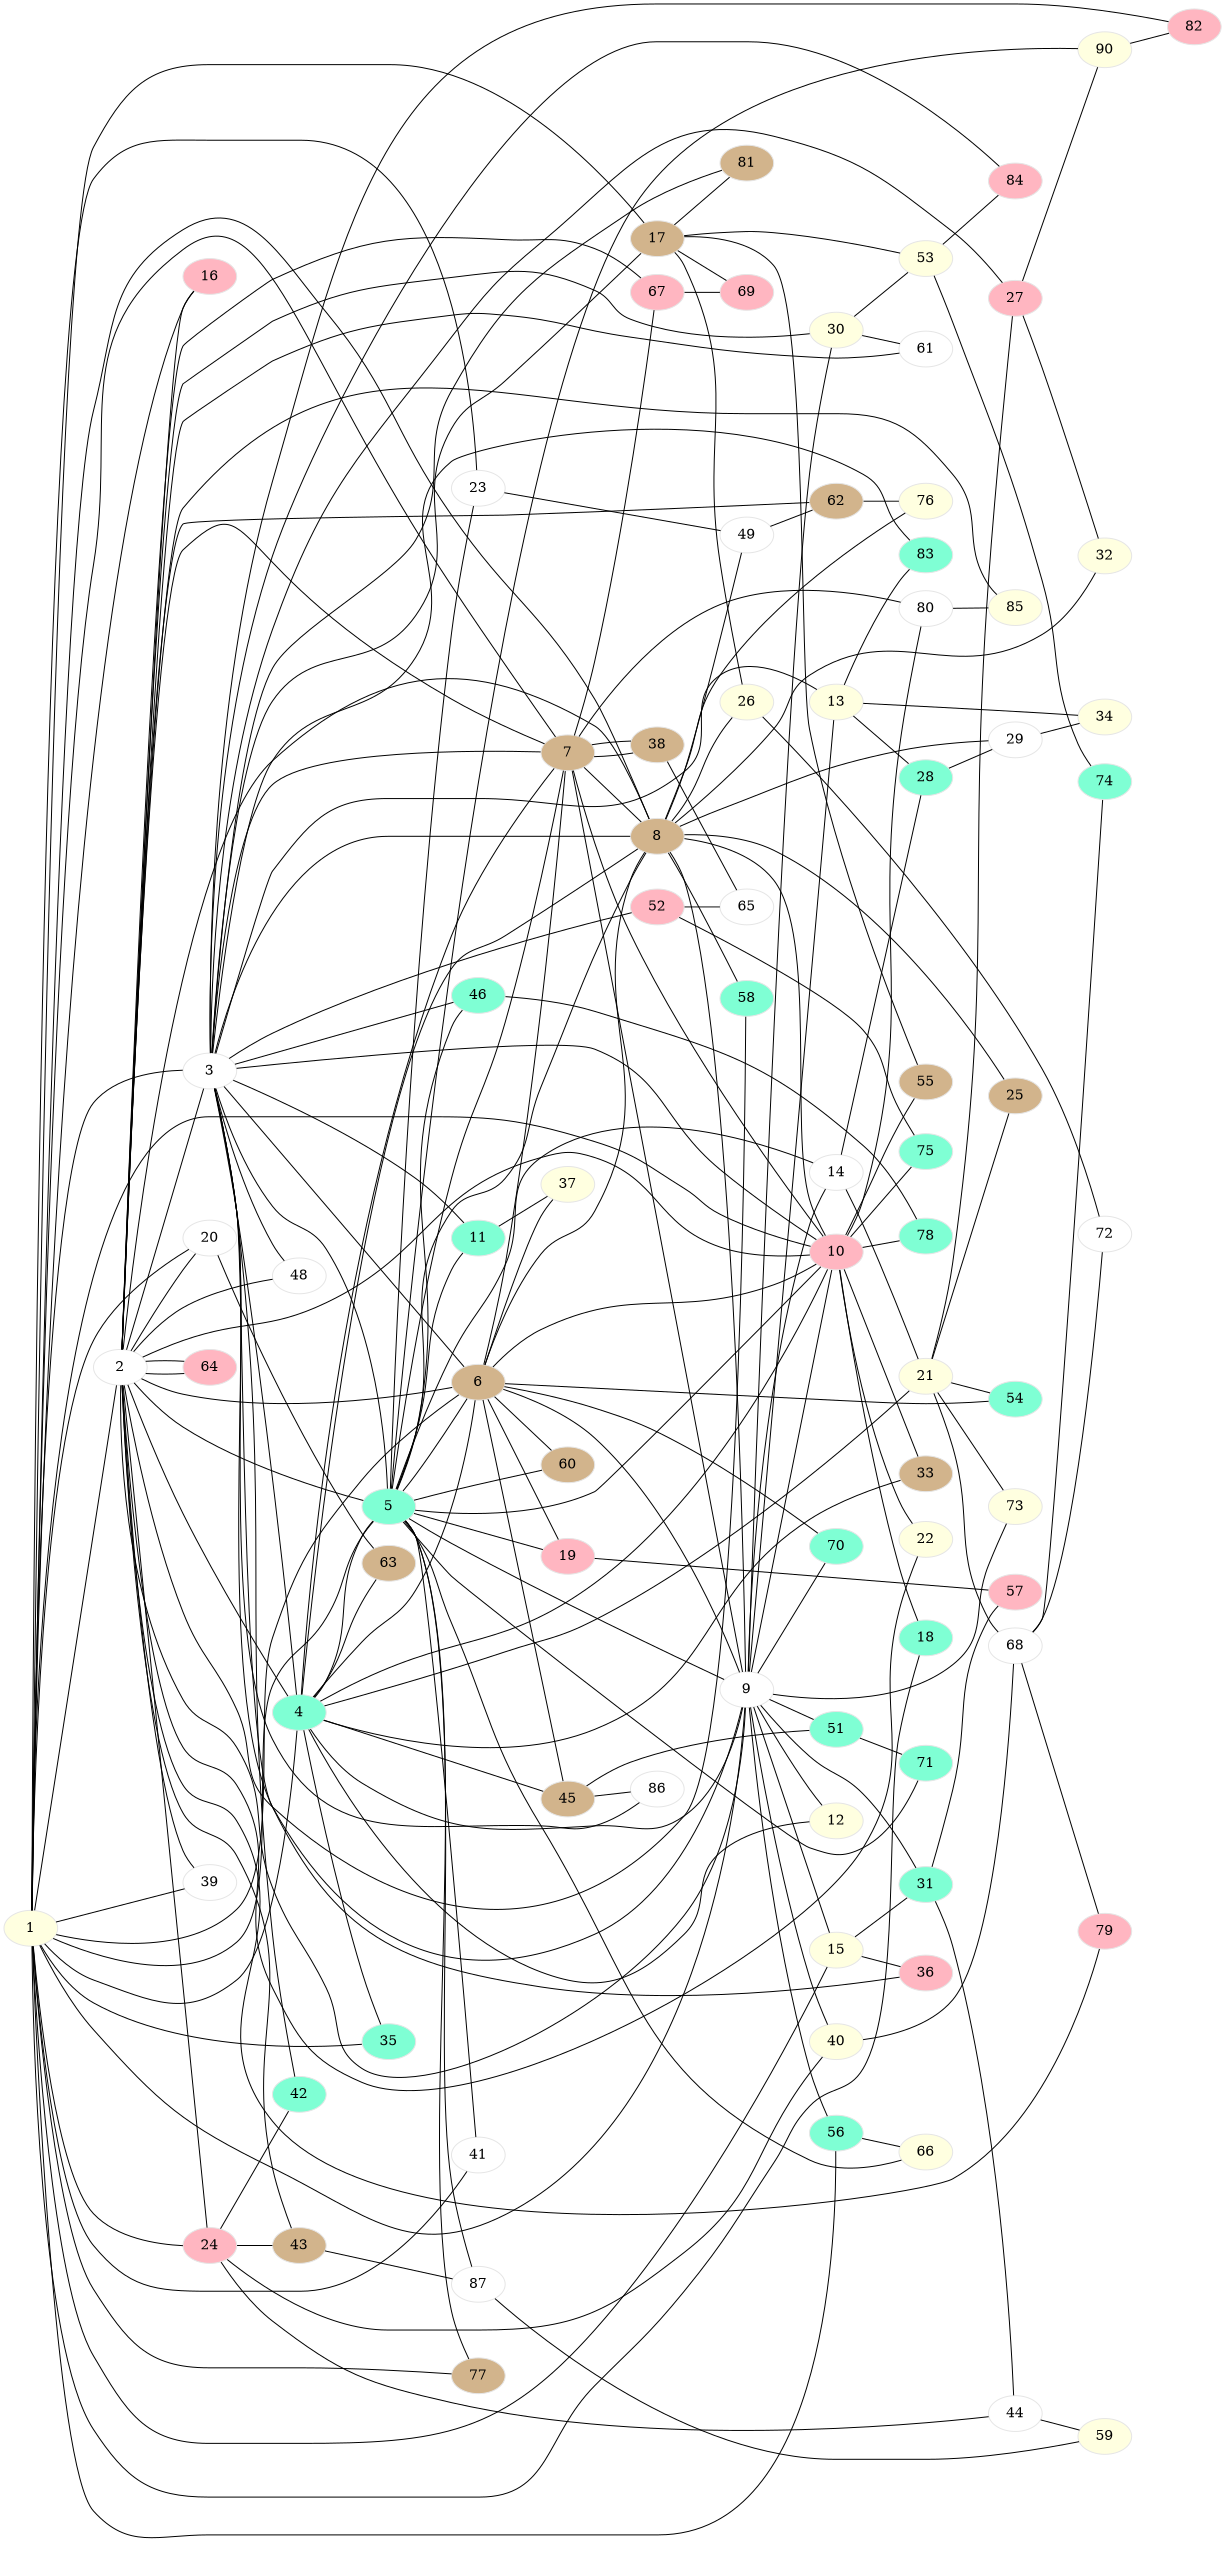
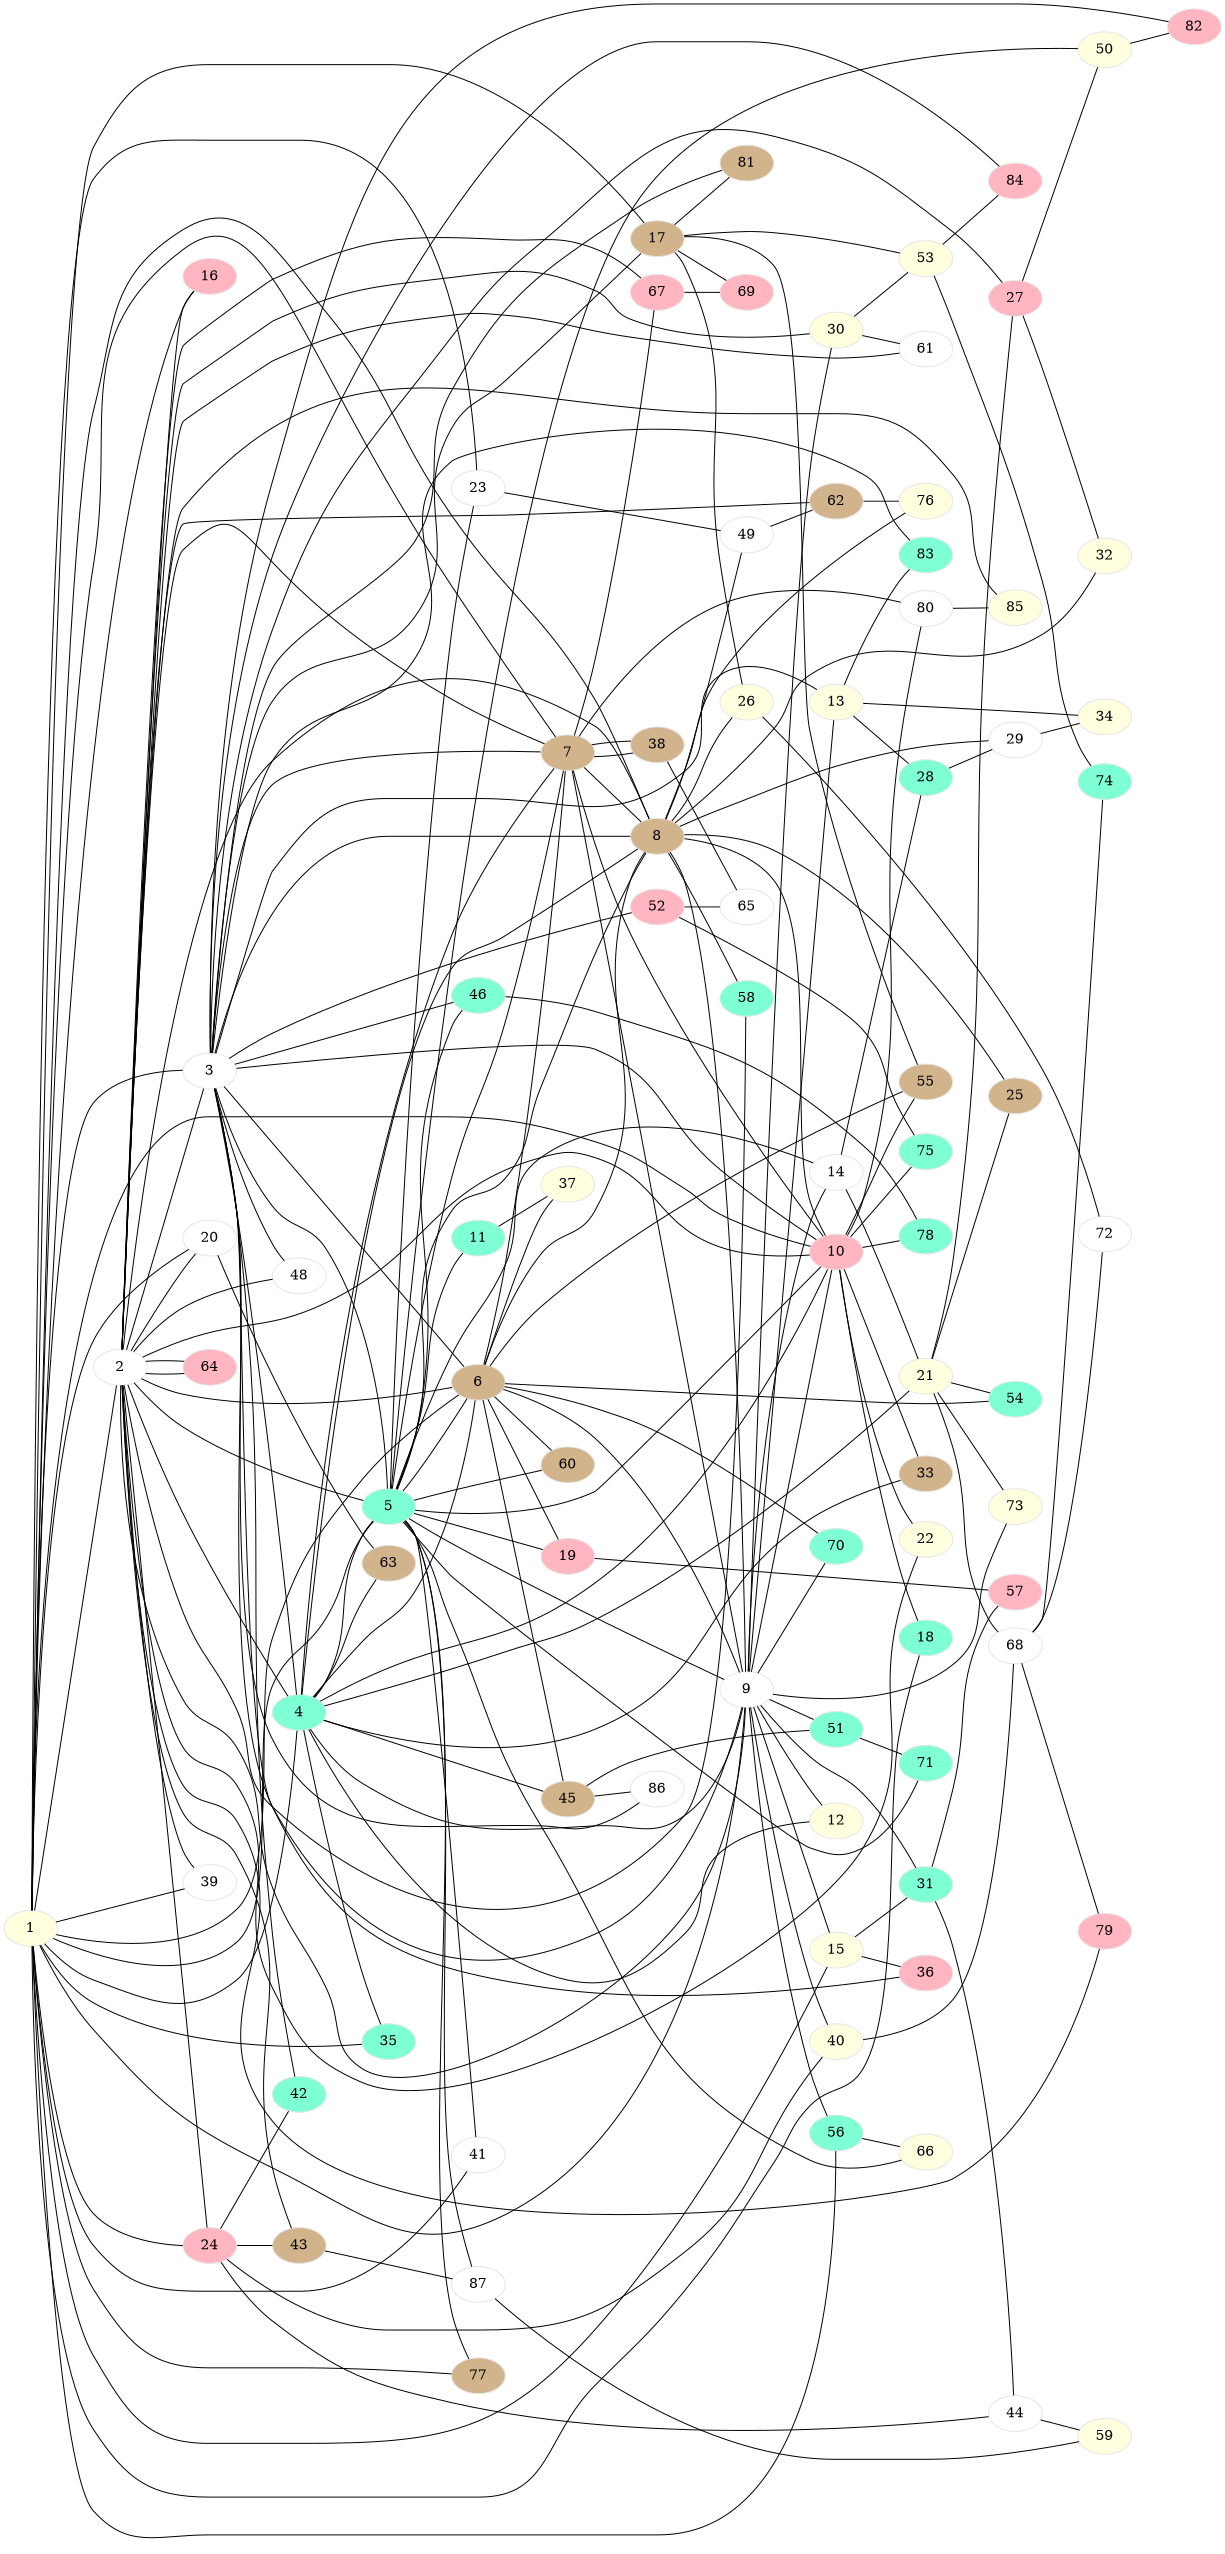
(1105, 50) -> (1105, 50)
(356, 1141) -> none
(649, 1304) -> (681, 1207)
